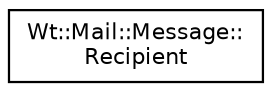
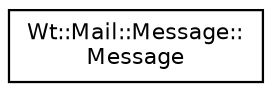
(136, 46) -> (136, 46)
